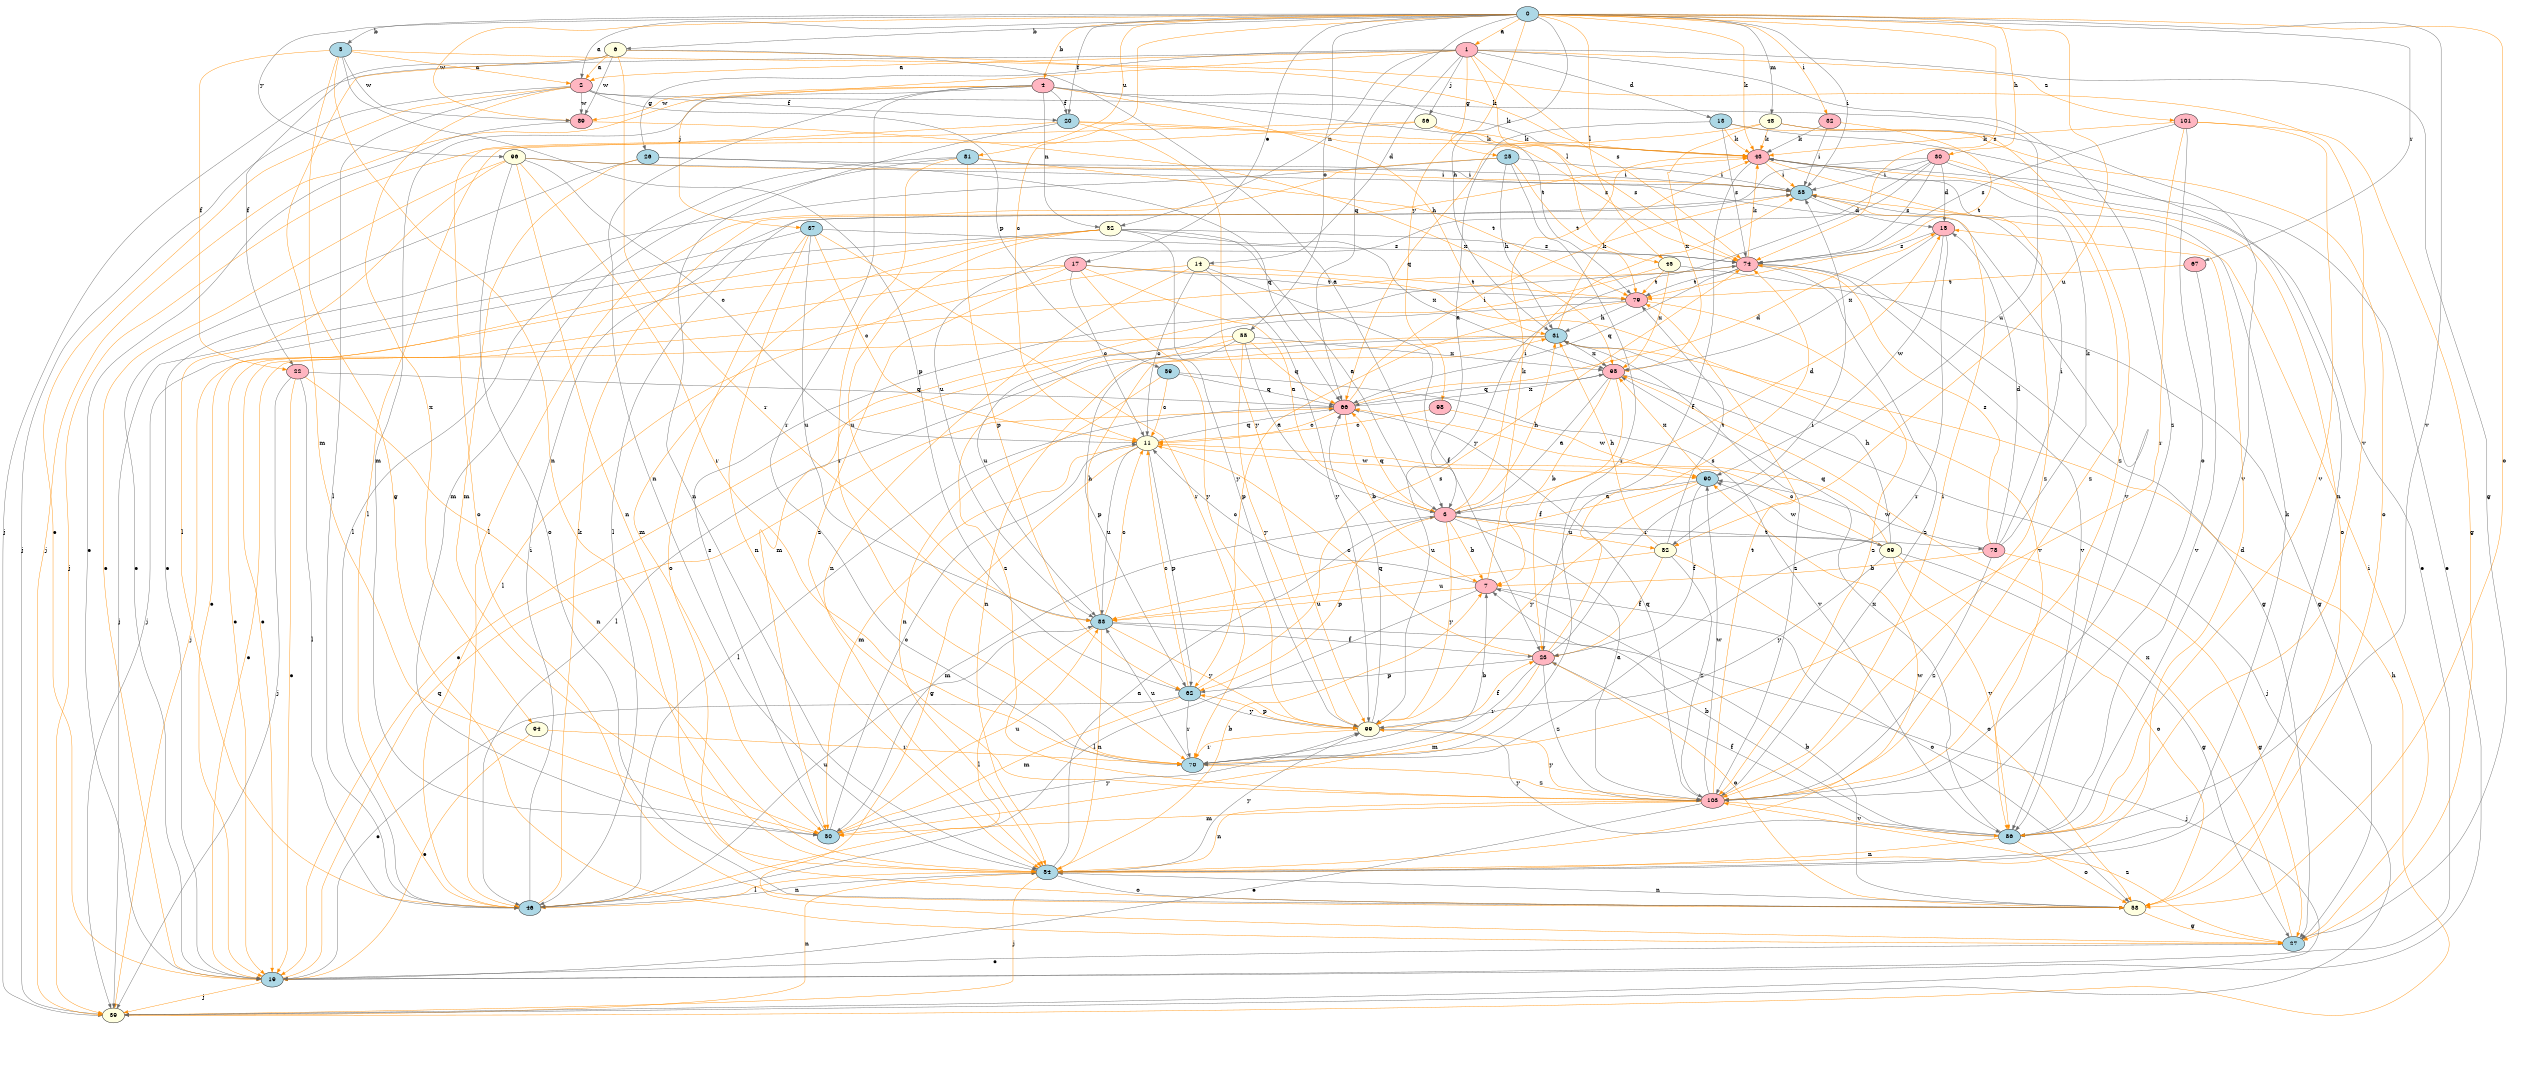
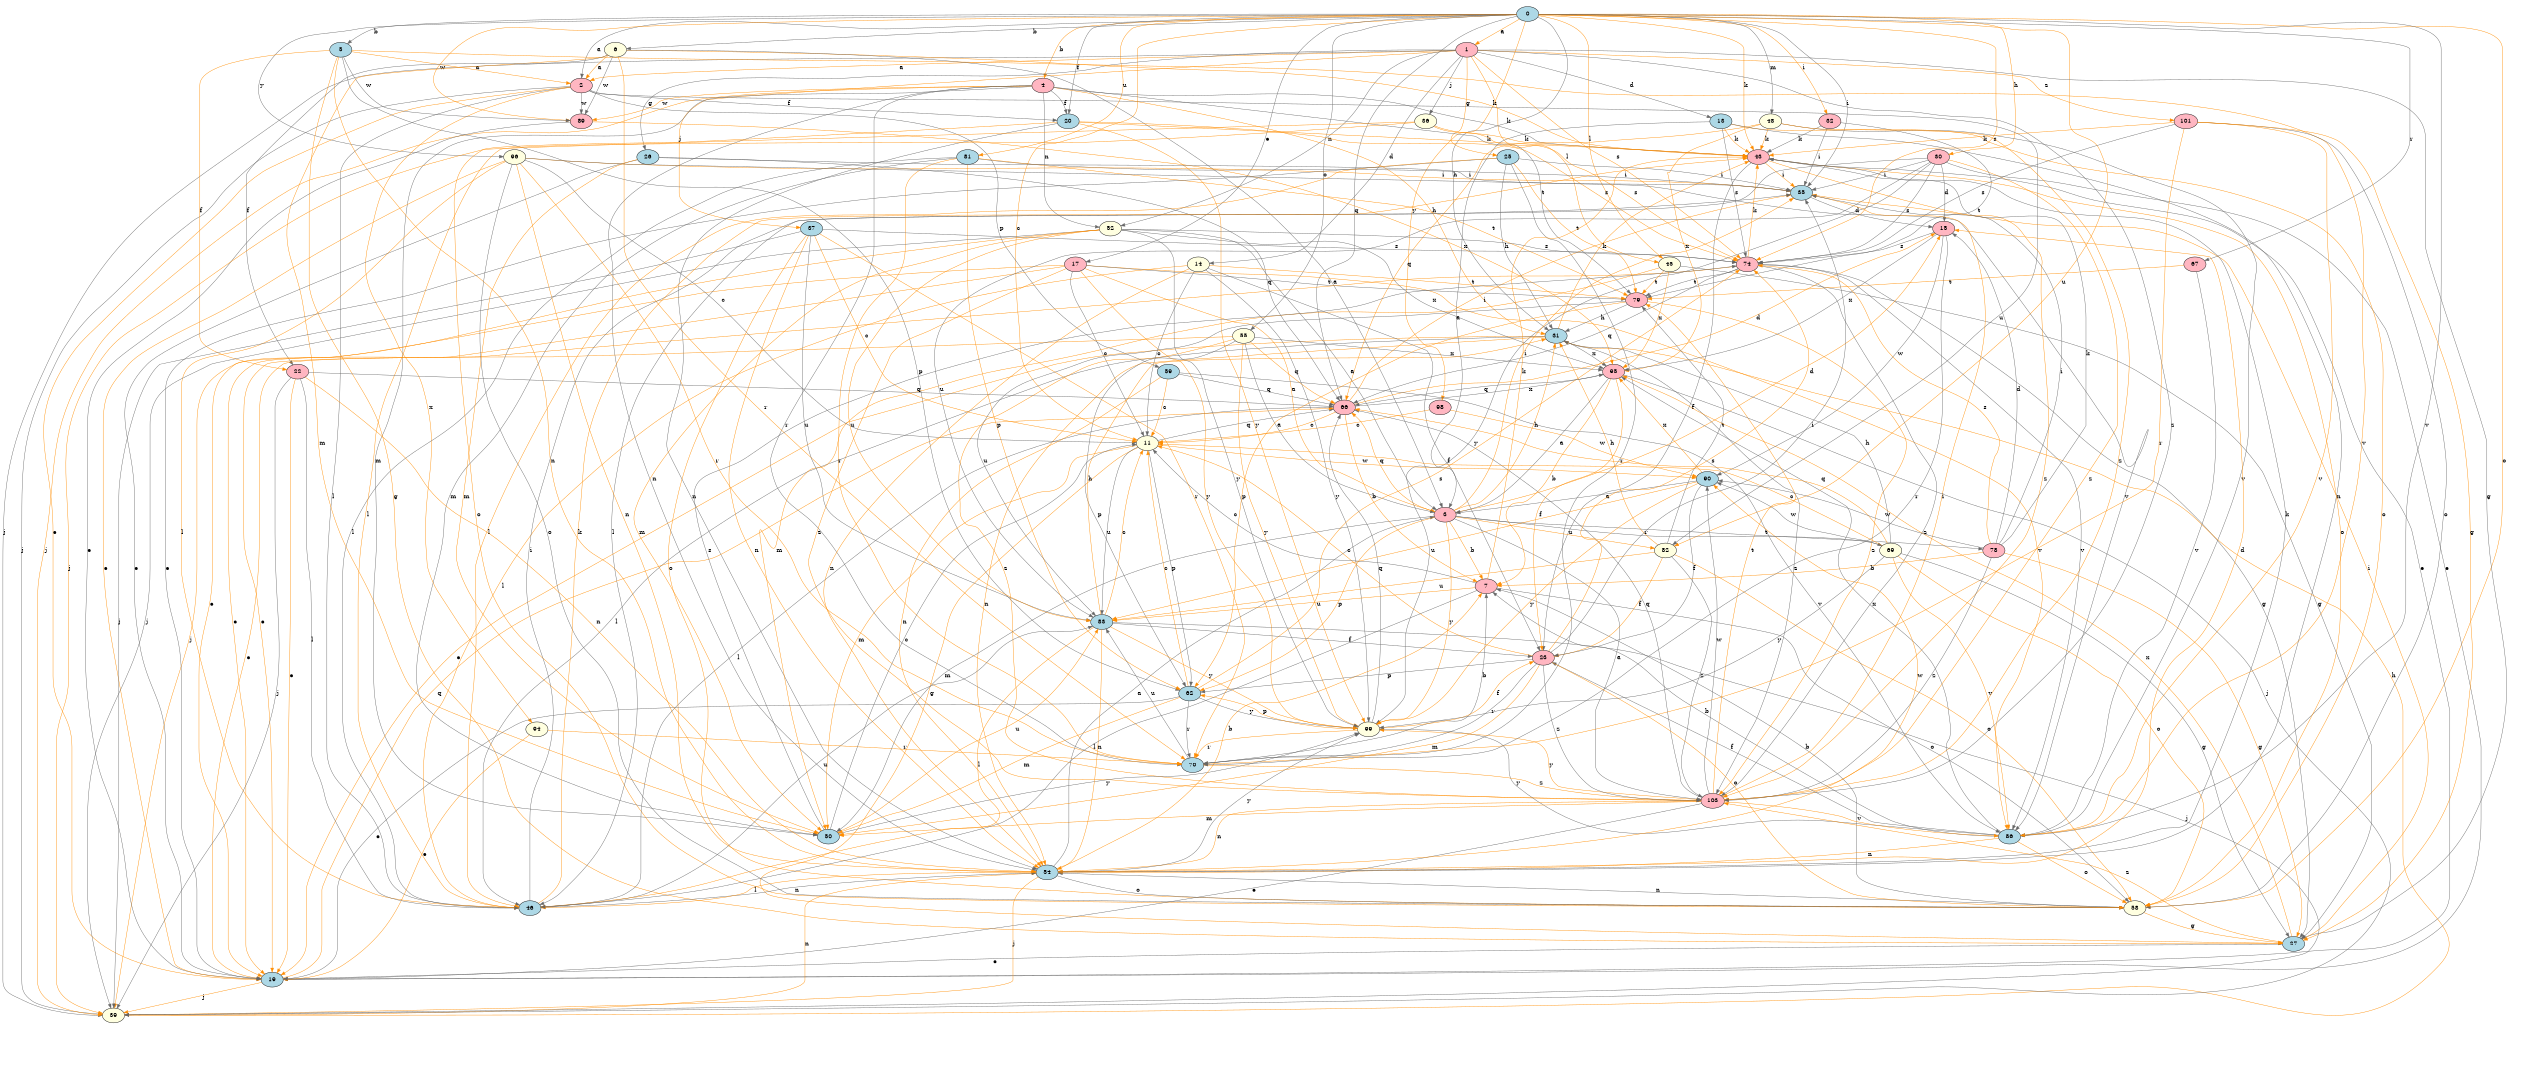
(1913, 233) -> (1913, 233)
(2159, 587) -> (2443, 518)
